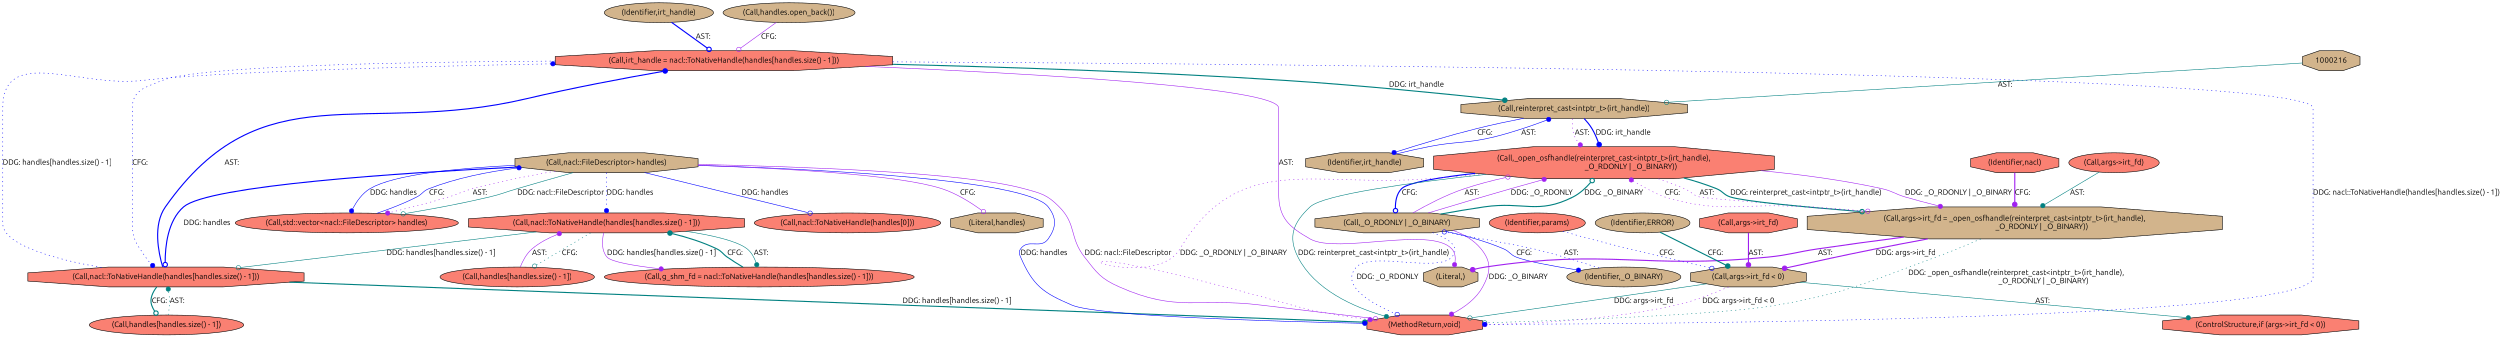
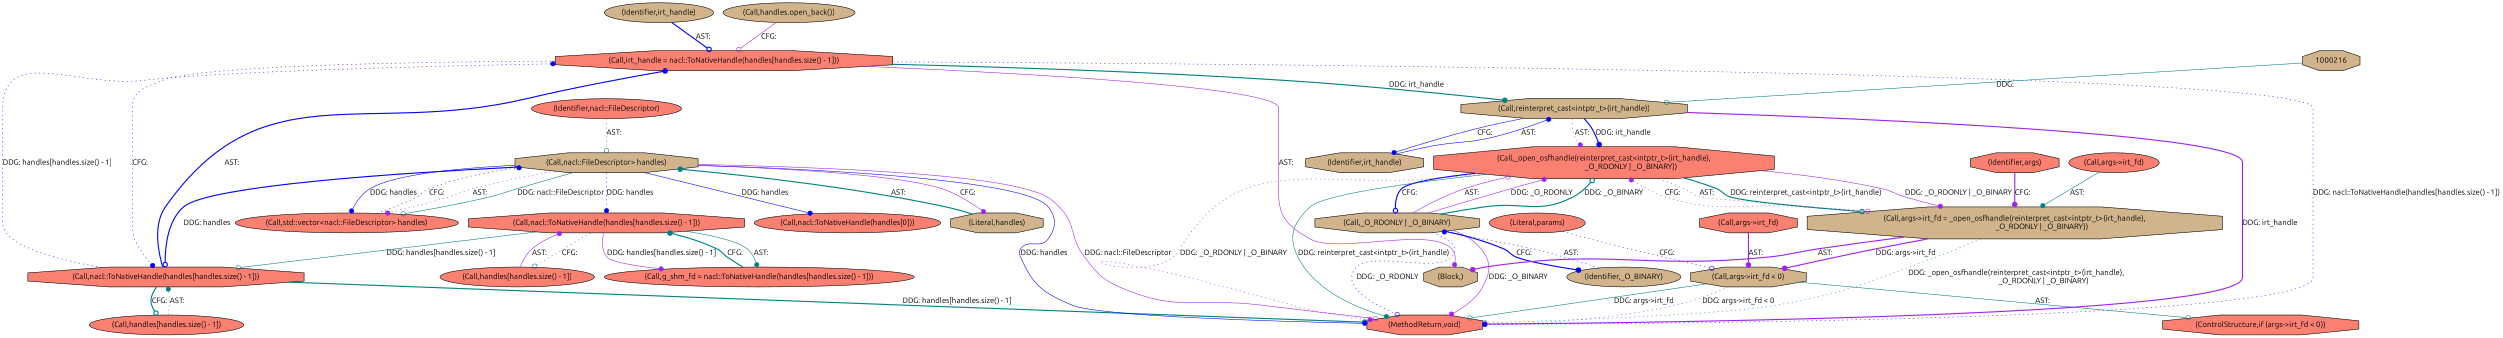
(2006, 85) -> (2006, 85)
none -> (607, 109)
(2015, 163) -> (2015, 163)
(901, 180) -> (901, 180)
(444, 183) -> (444, 183)
none -> (828, 186)
(726, 193) -> (726, 193)
(1537, 223) -> (1537, 223)
(1643, 223) -> none
(1524, 247) -> (1524, 247)
(1510, 253) -> (1510, 253)
(1451, 277) -> (1451, 277)
none -> (2203, 293)
(1993, 300) -> (1993, 300)
